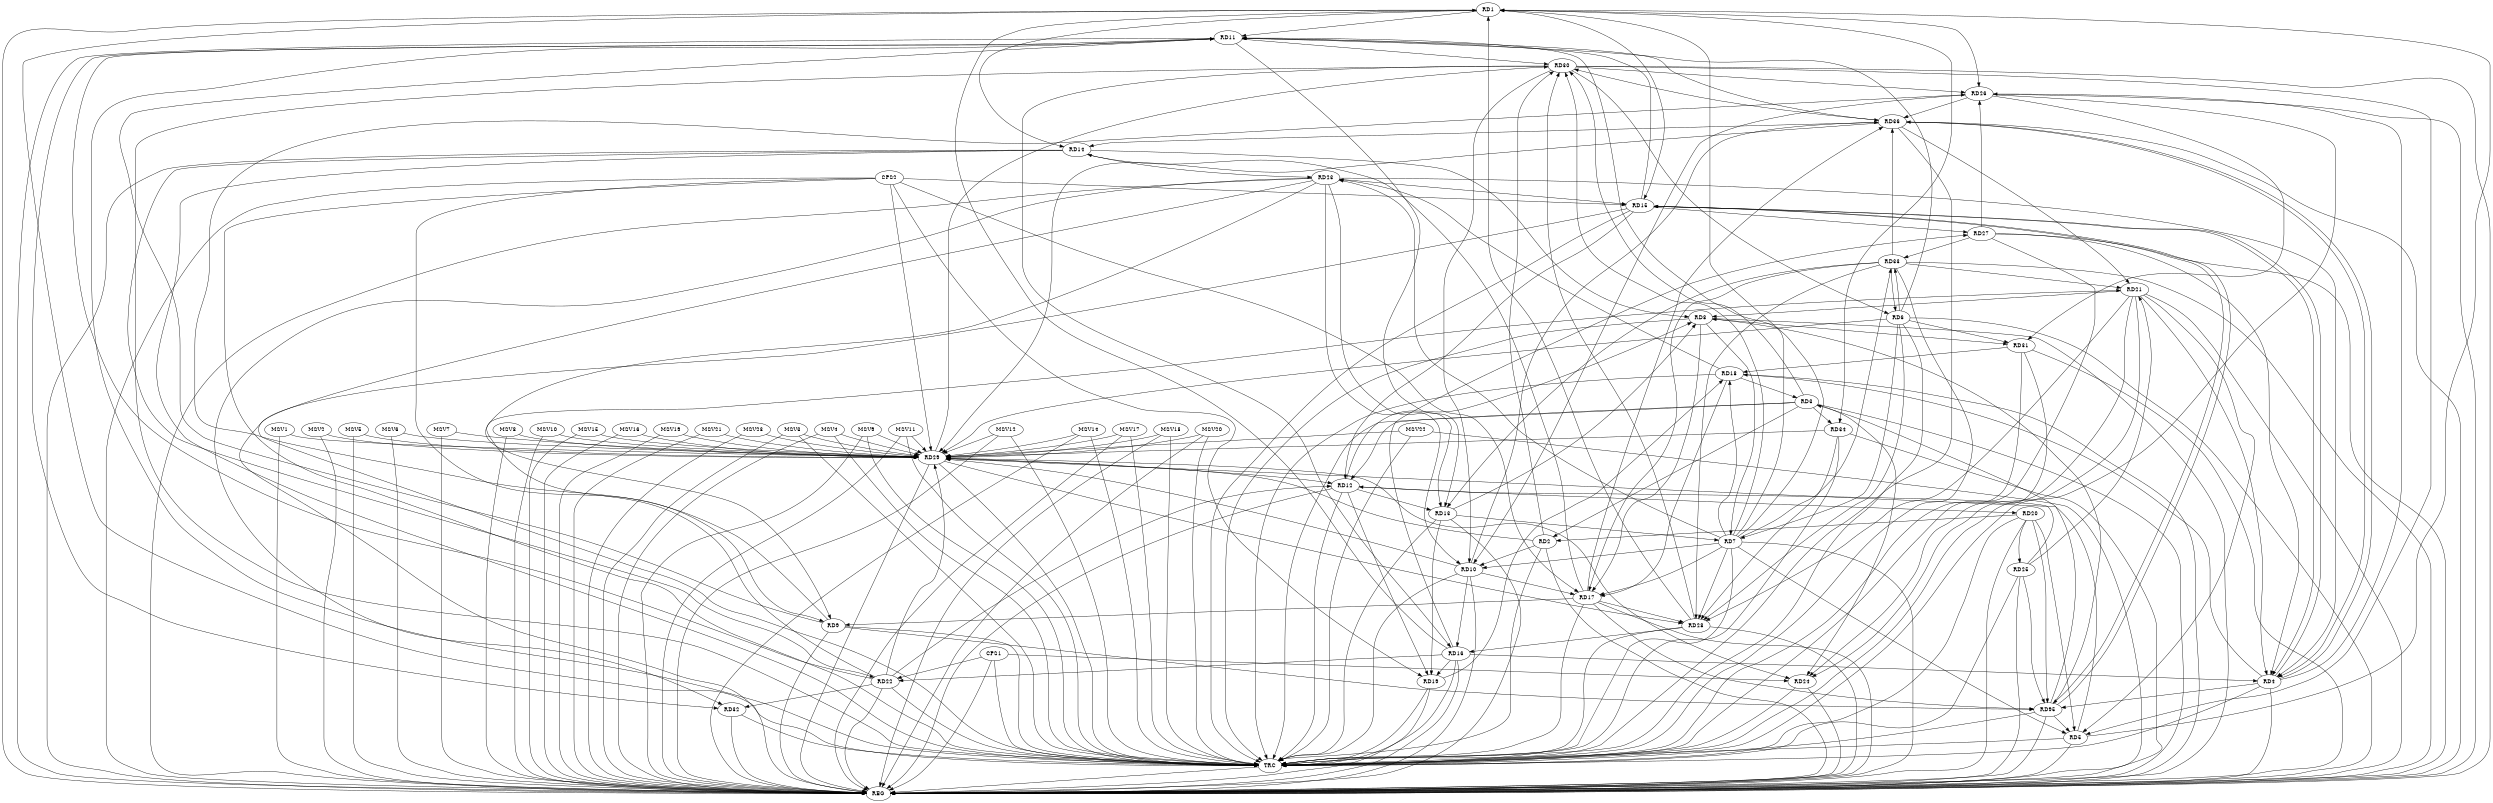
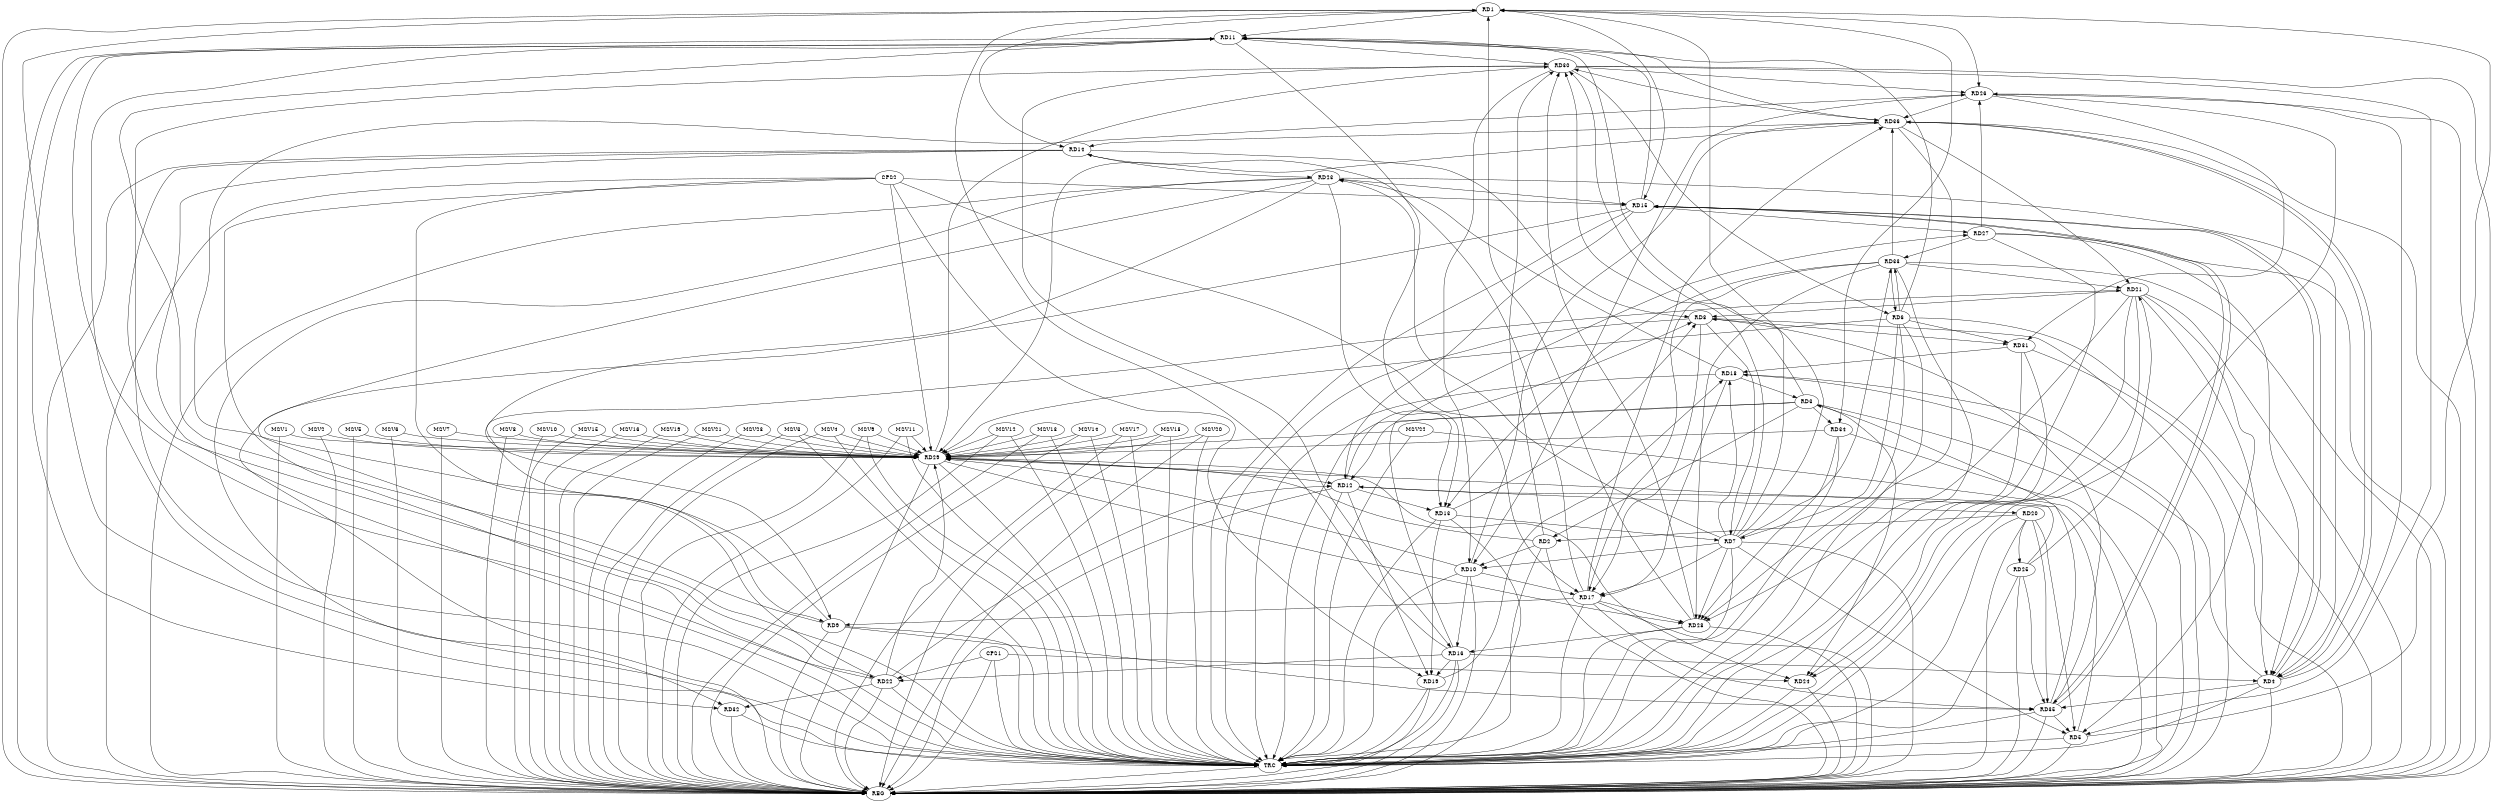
(1362, 405) -> none
none -> (1047, 430)
(2048, 710) -> (2048, 710)
